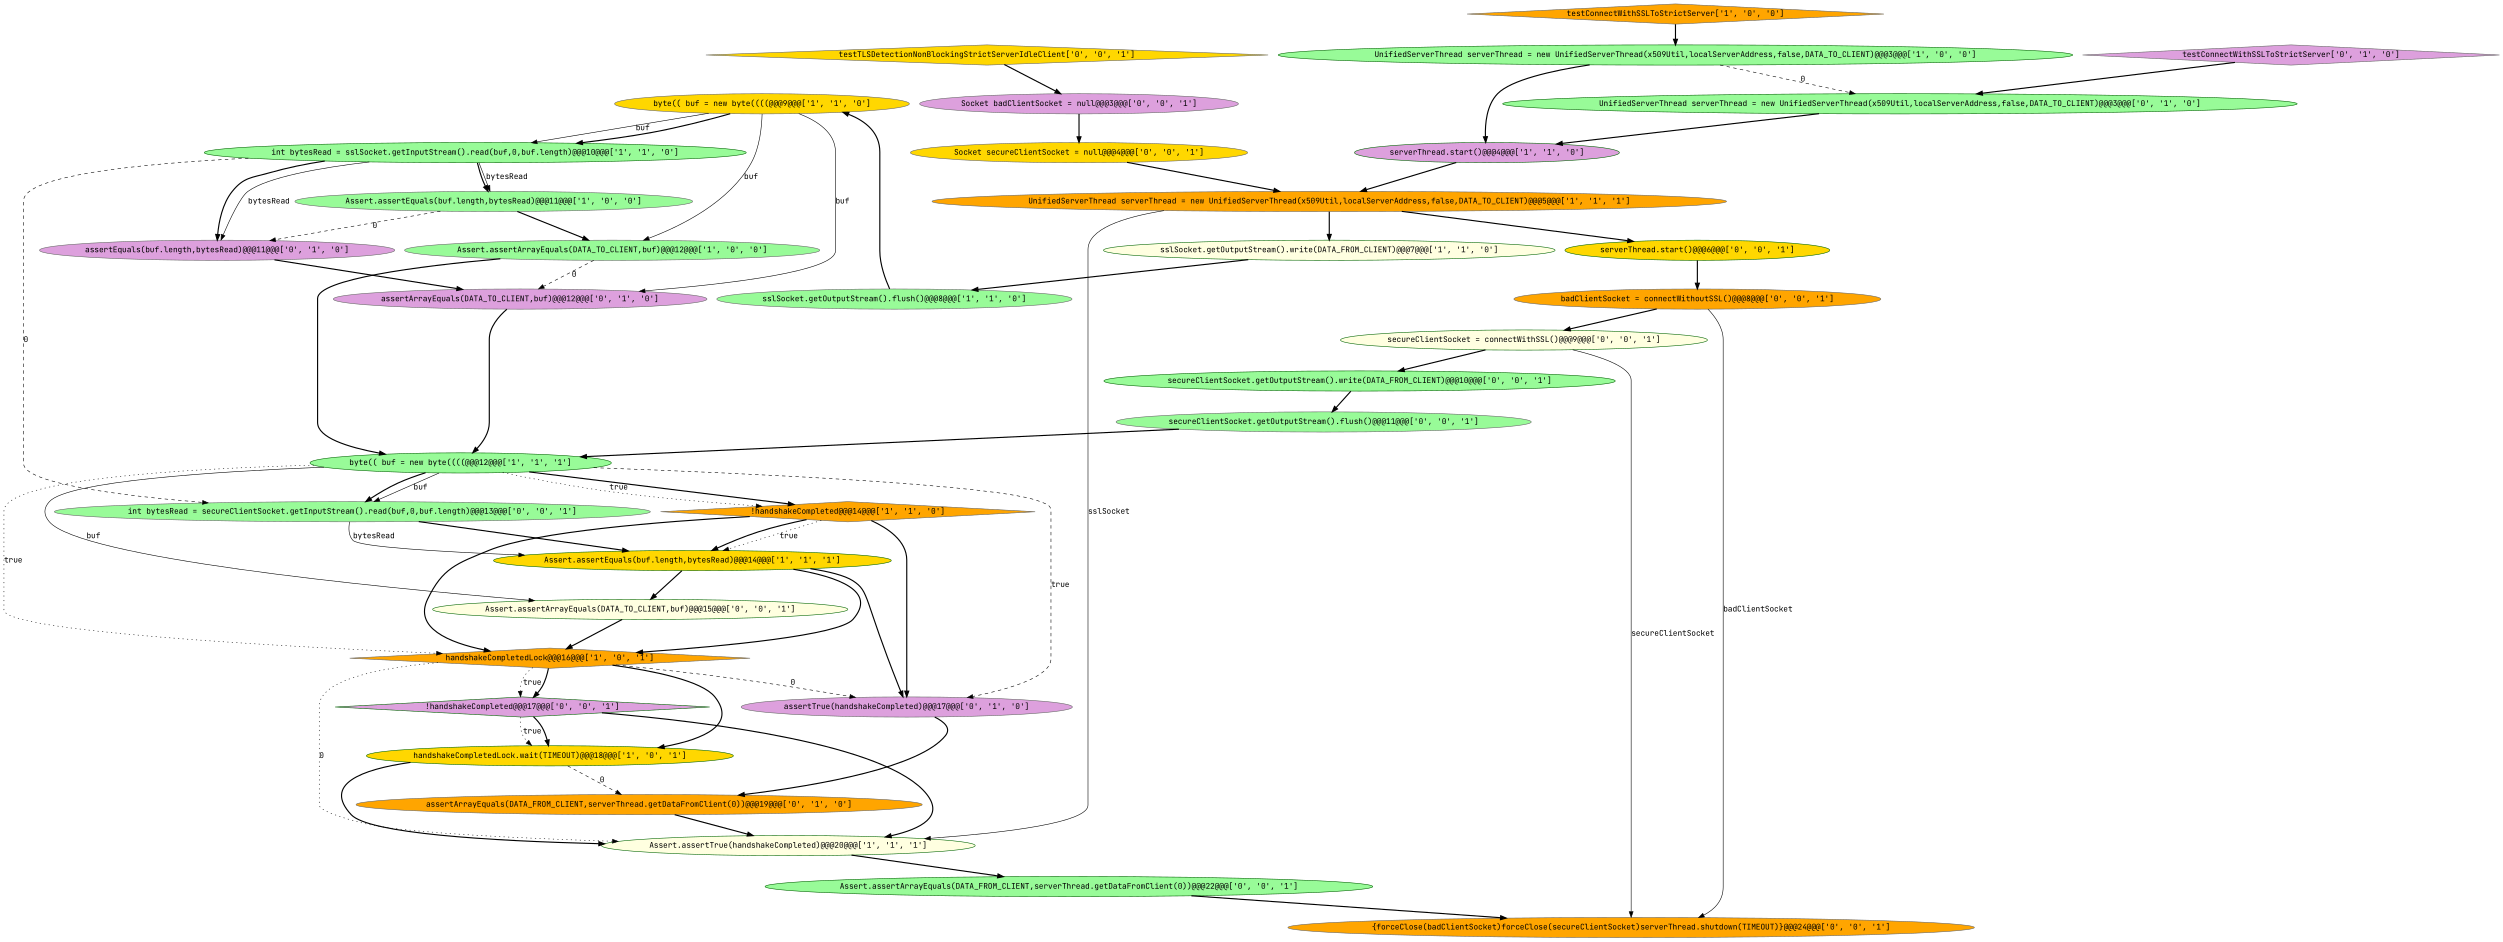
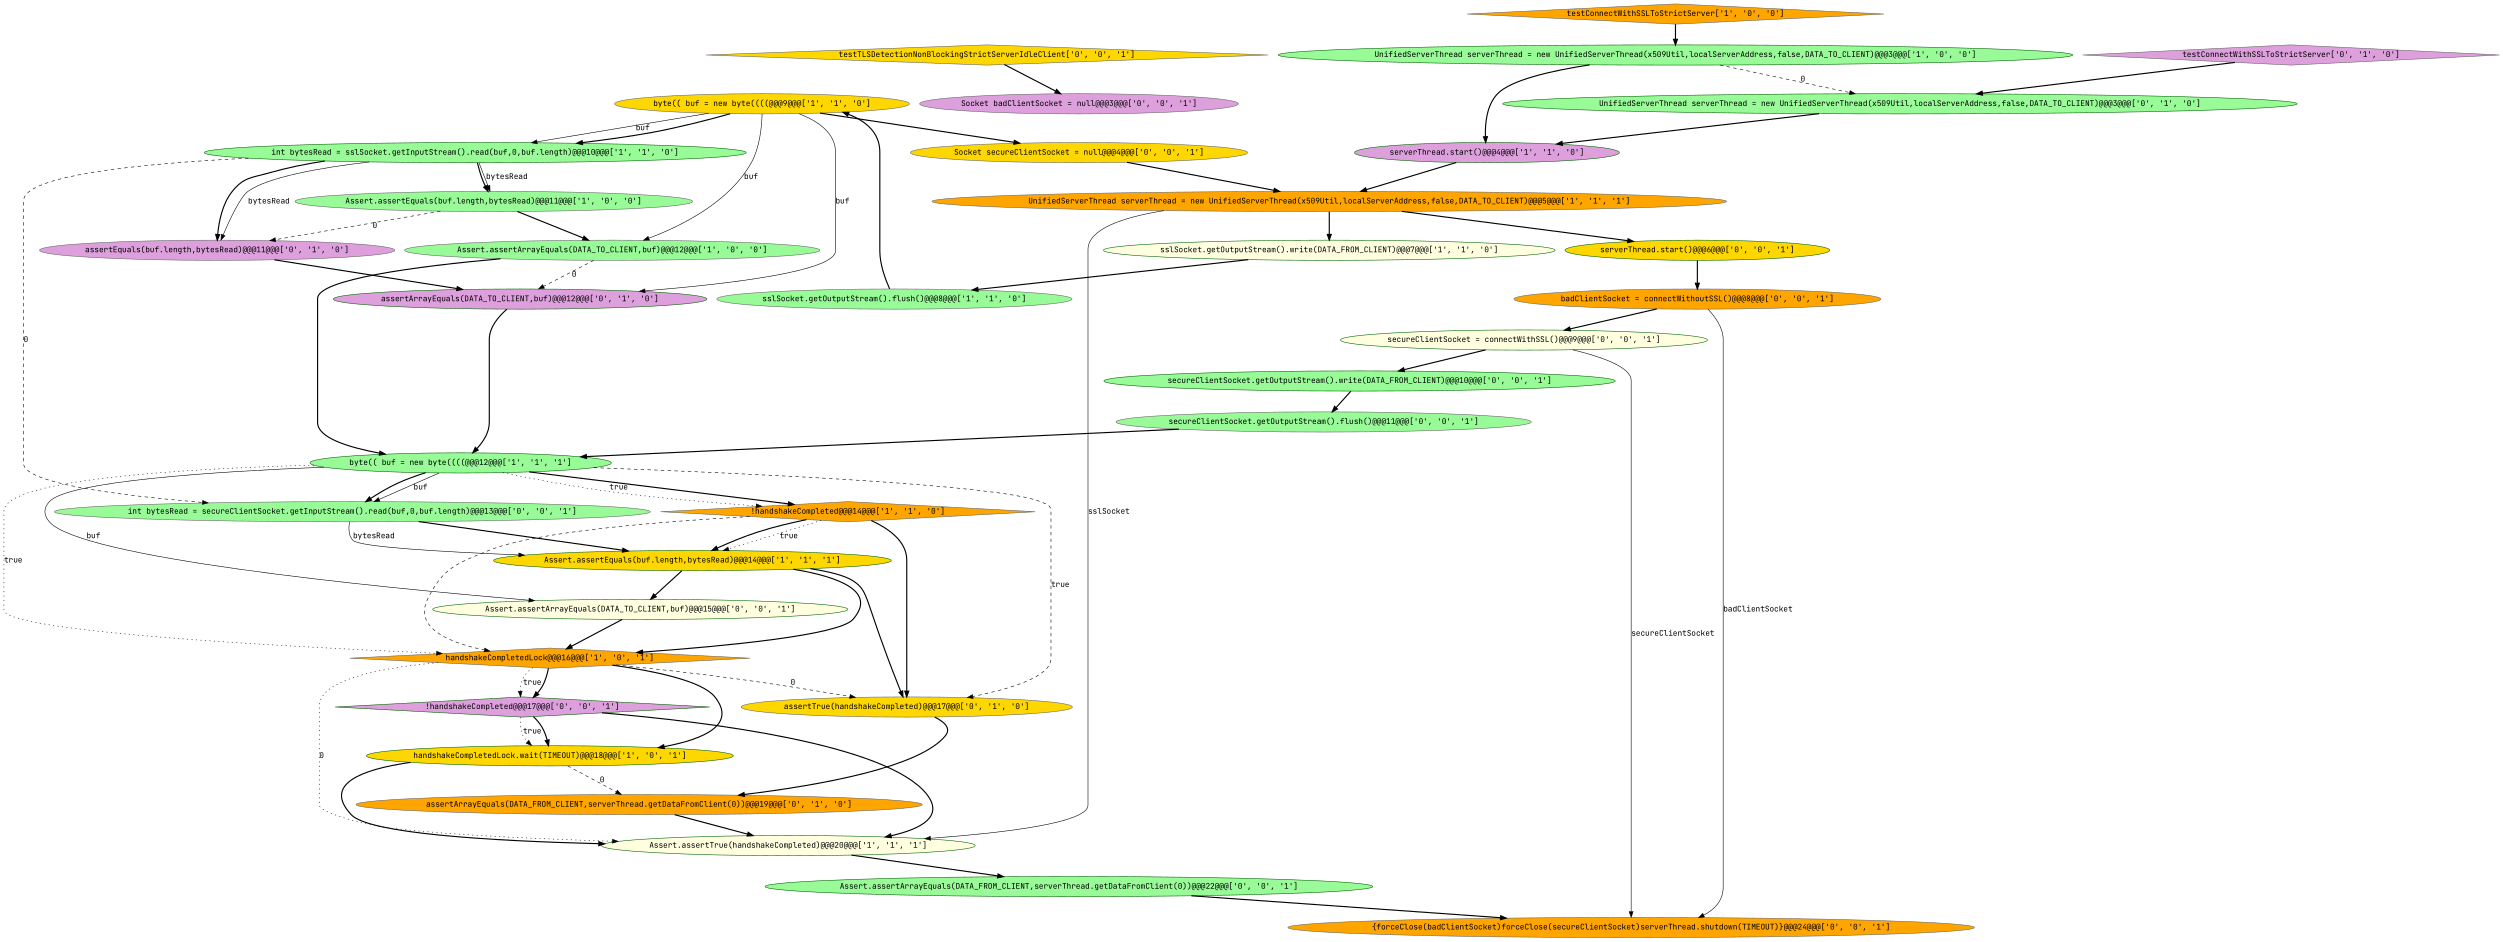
(1079, 125) -> (917, 128)
(520, 299) -> (520, 299)
(524, 541) -> (524, 541)
(907, 707) -> (907, 707)
